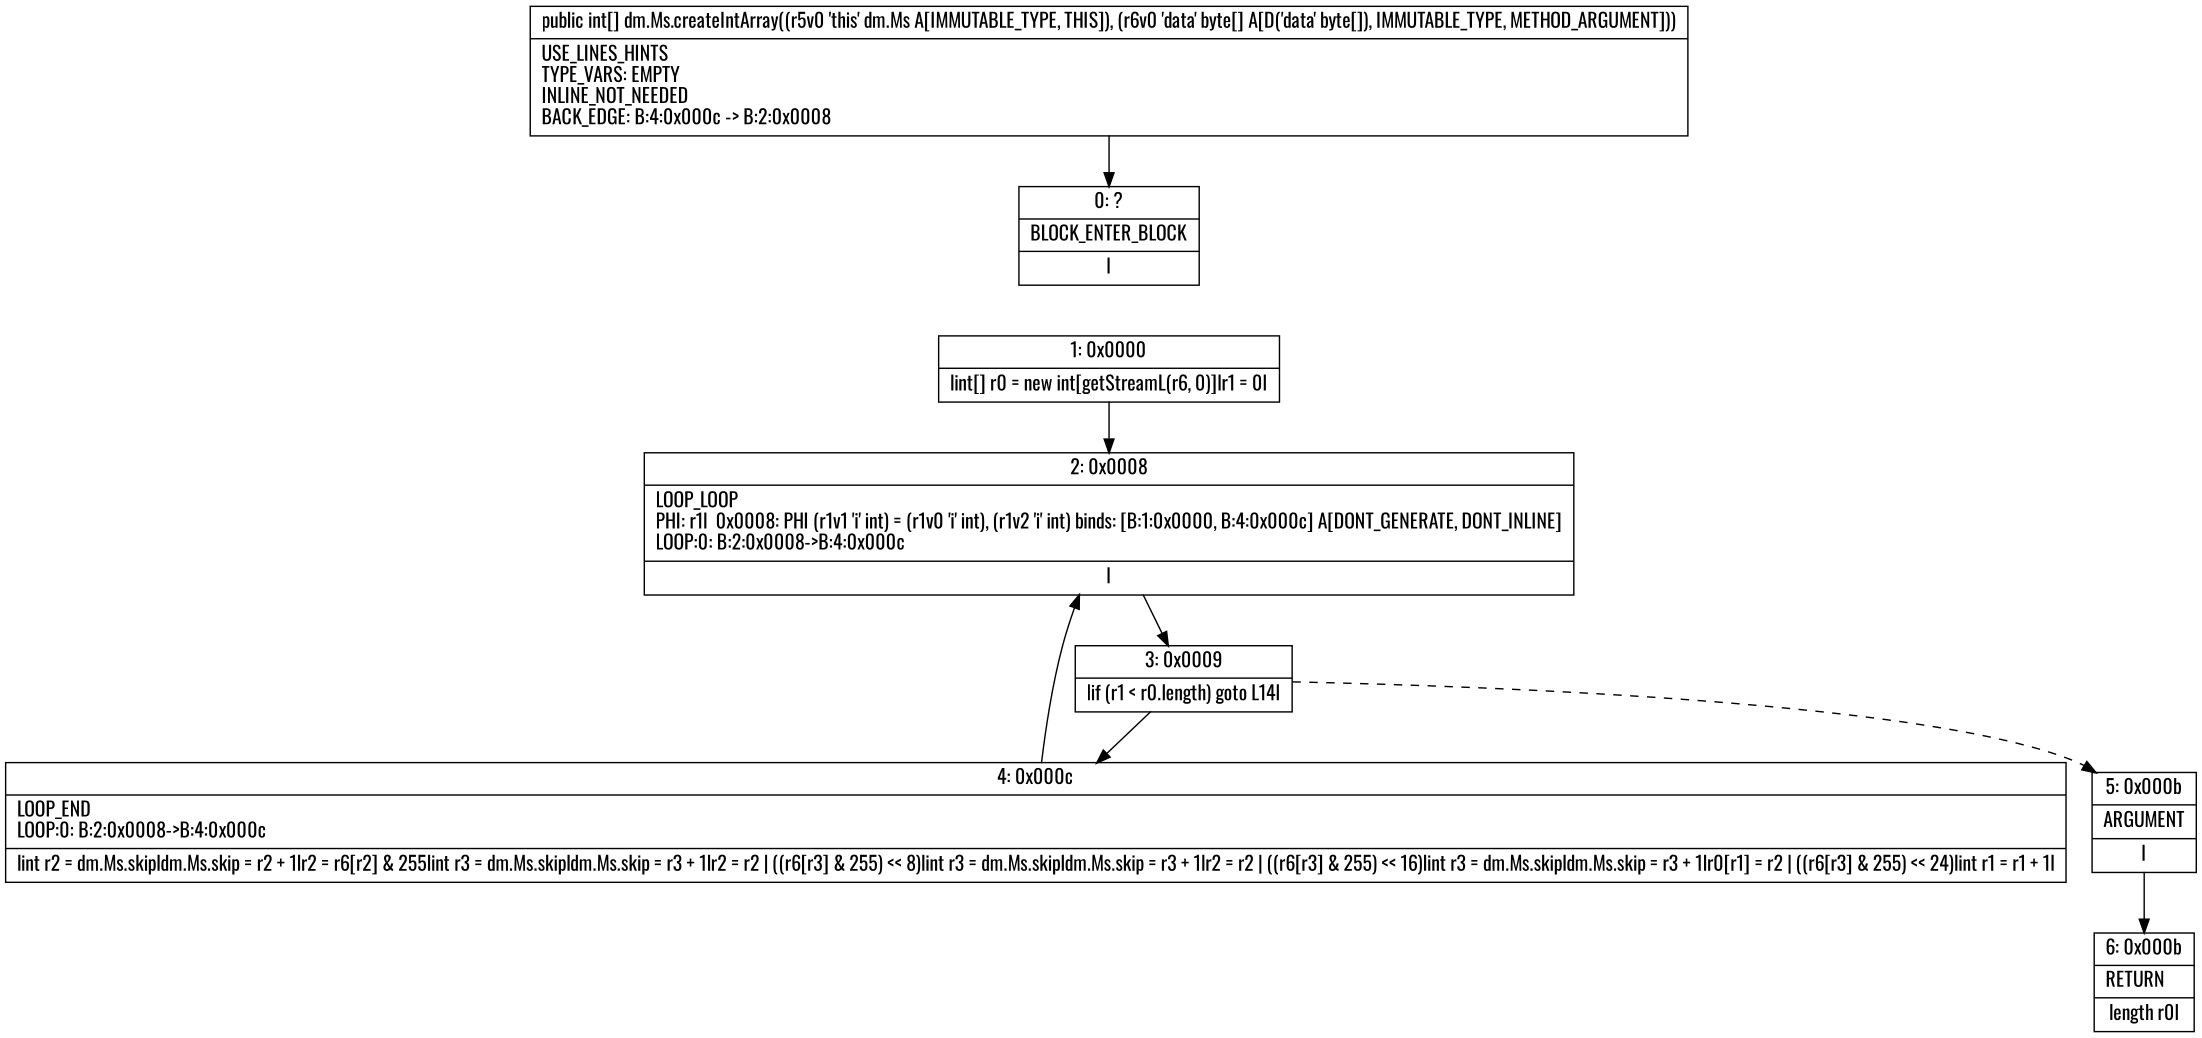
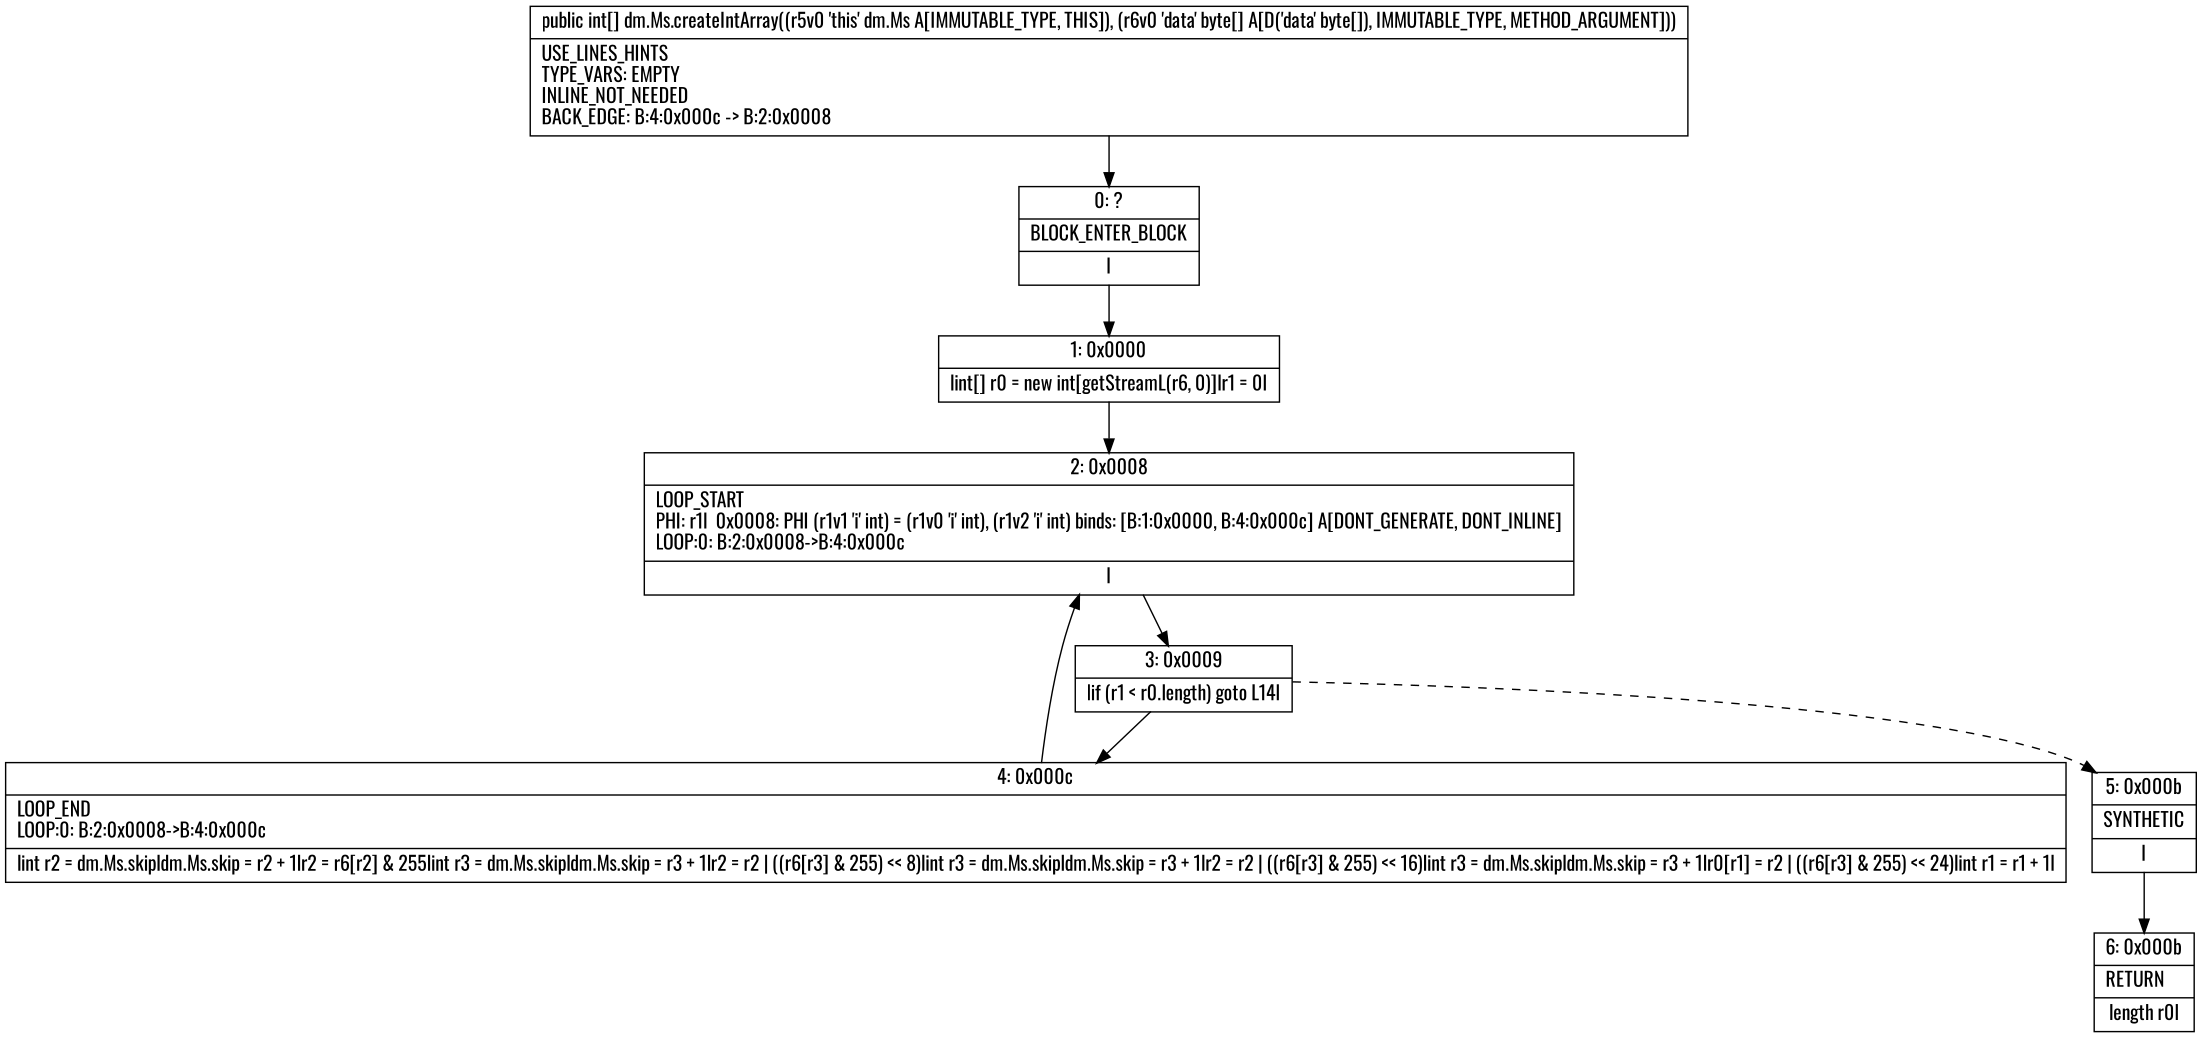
none -> (1109, 303)
(697, 501) -> (701, 501)
(2144, 821) -> (2144, 821)
